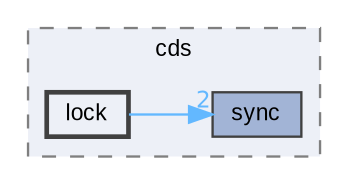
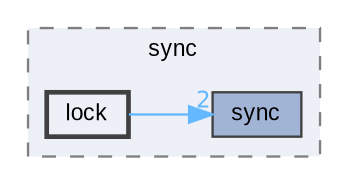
(174, 50) -> (174, 50)
